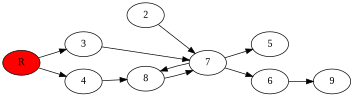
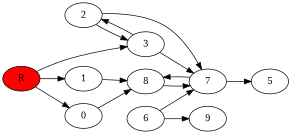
none -> (121, 28)
none -> (108, 31)
(236, 71) -> (174, 102)
none -> (84, 79)
(84, 81) -> (84, 116)
